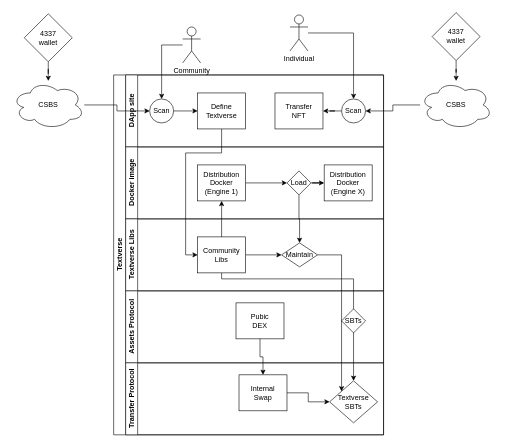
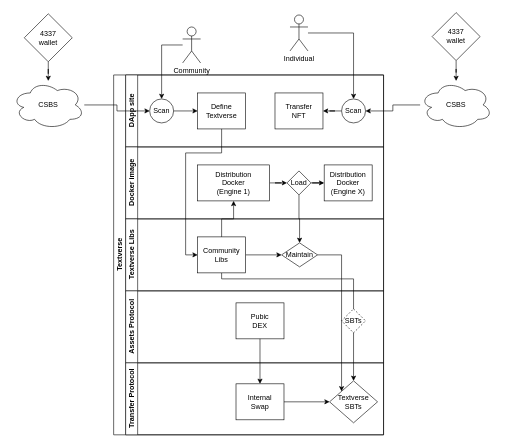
(222, 183) -> (234, 183)
(354, 321) -> (354, 321)
(263, 393) -> (260, 402)
